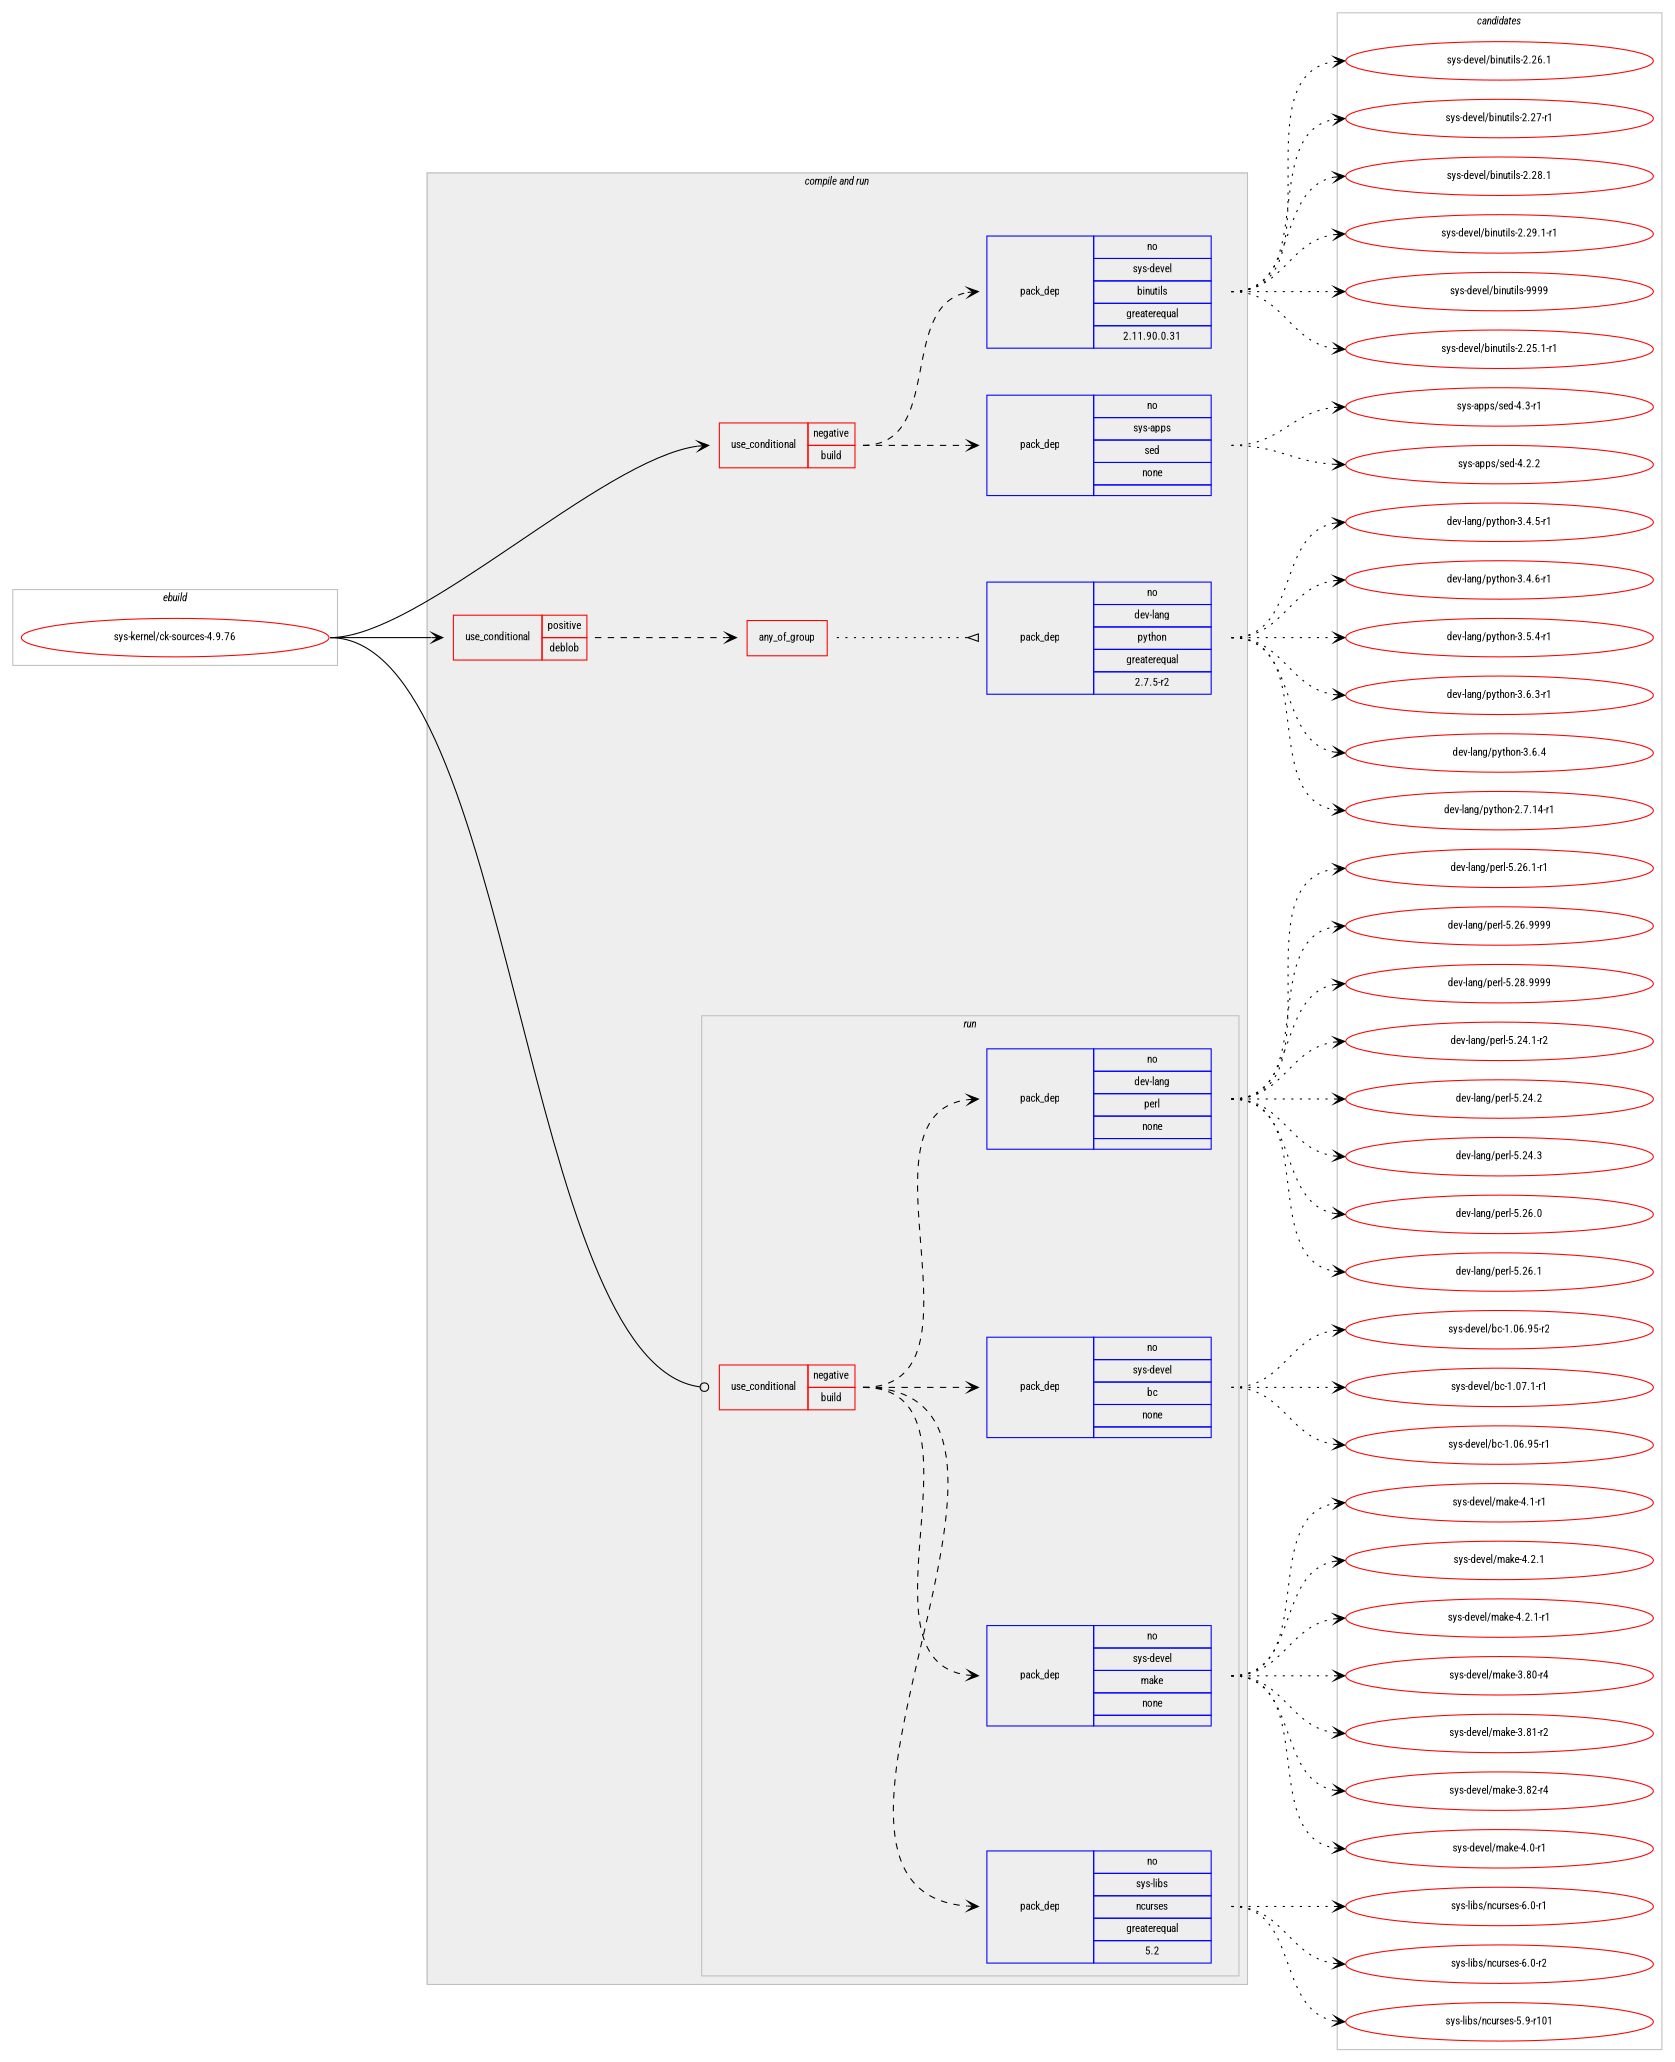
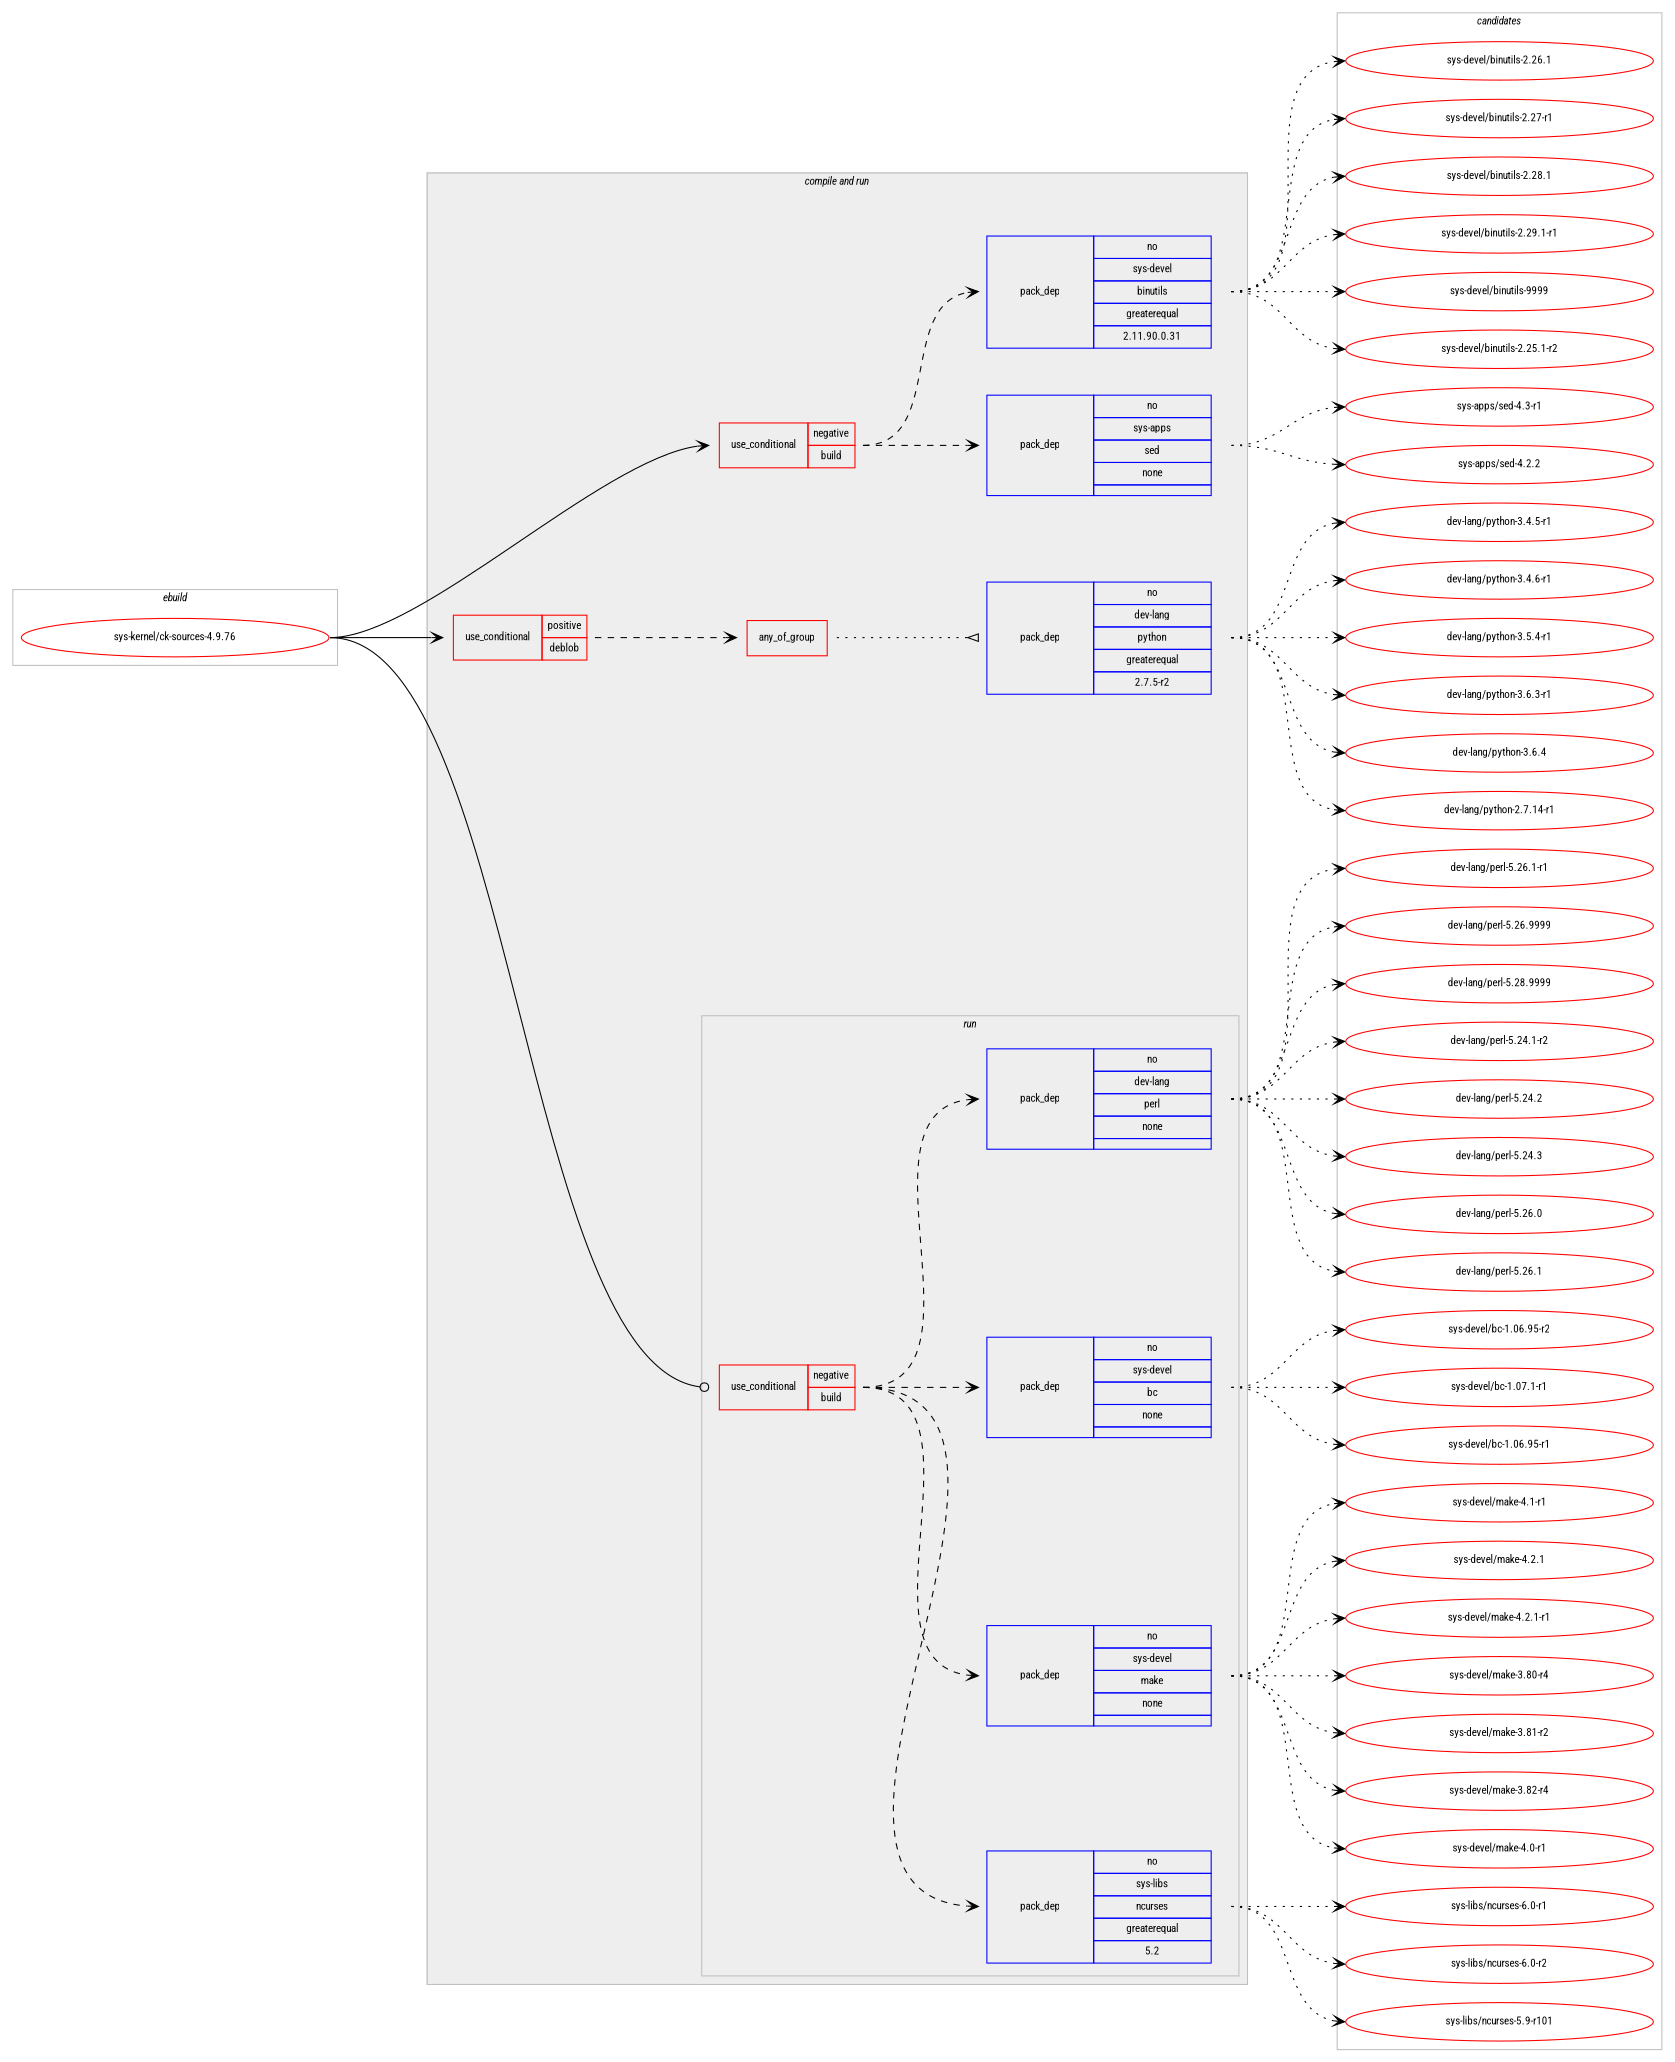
(1500, 349) -> (1500, 349)
